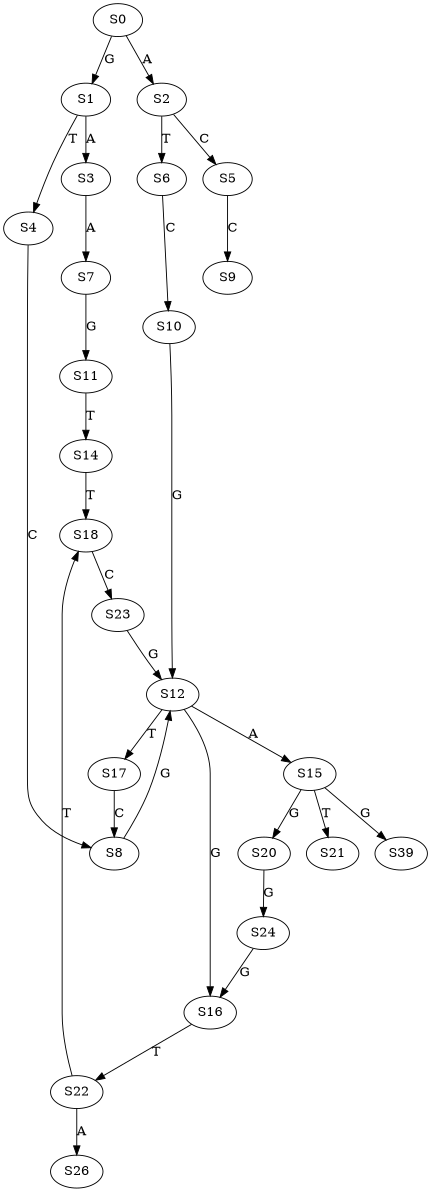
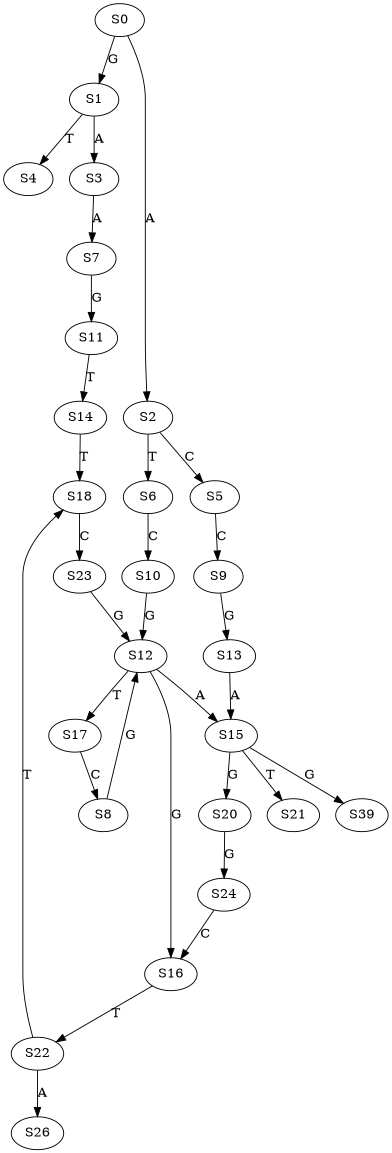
(27, 559) -> none
none -> (229, 656)
(245, 973) -> (205, 934)
